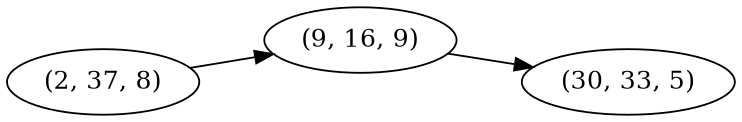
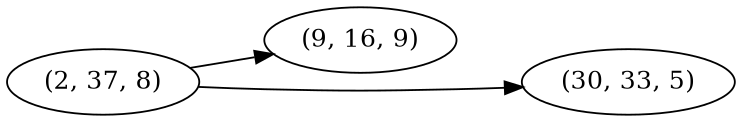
(481, 59) -> (352, 91)
